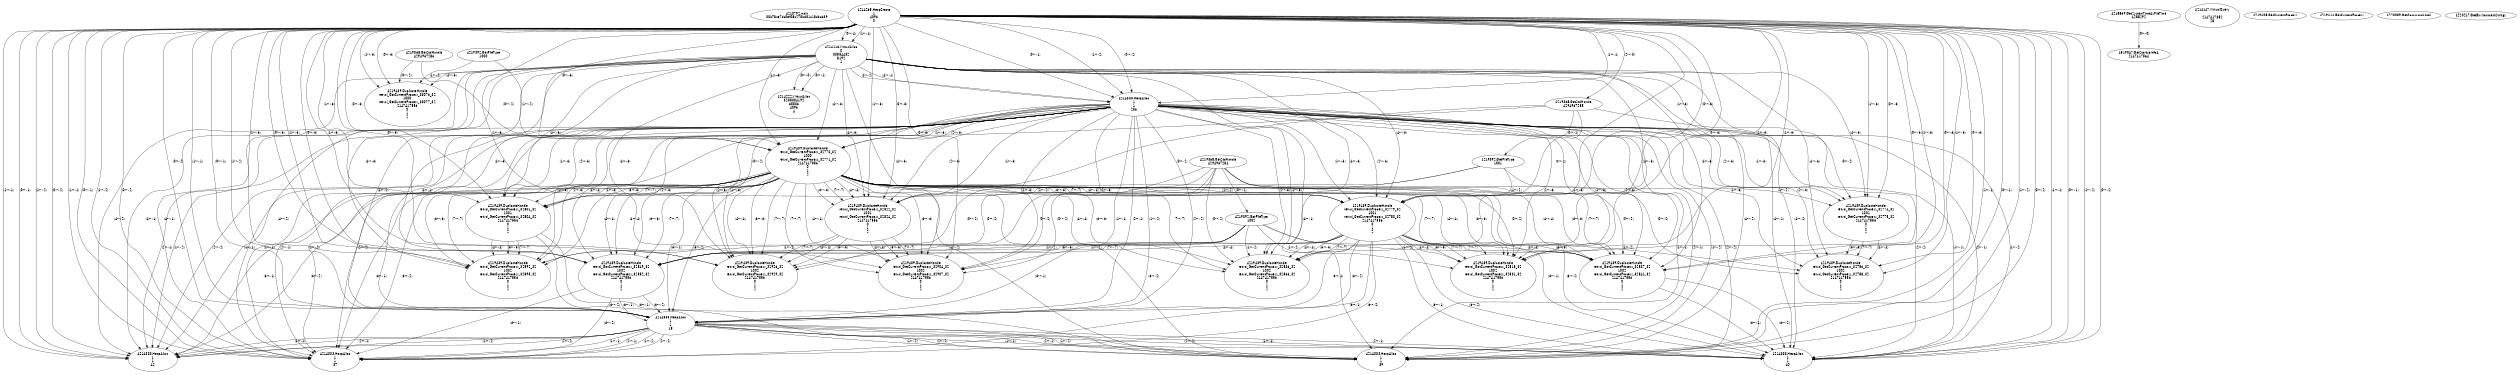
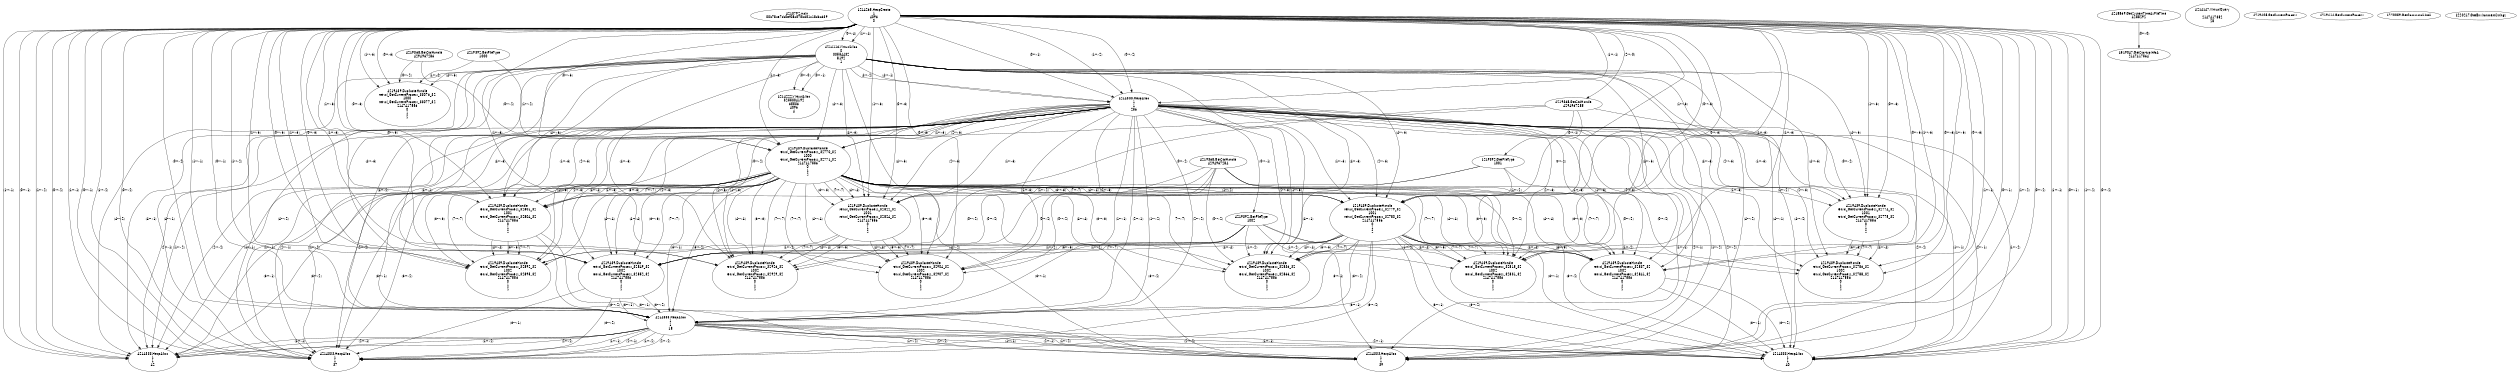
(797, 16) -> (797, 16)
(1235, 190) -> (1239, 132)
